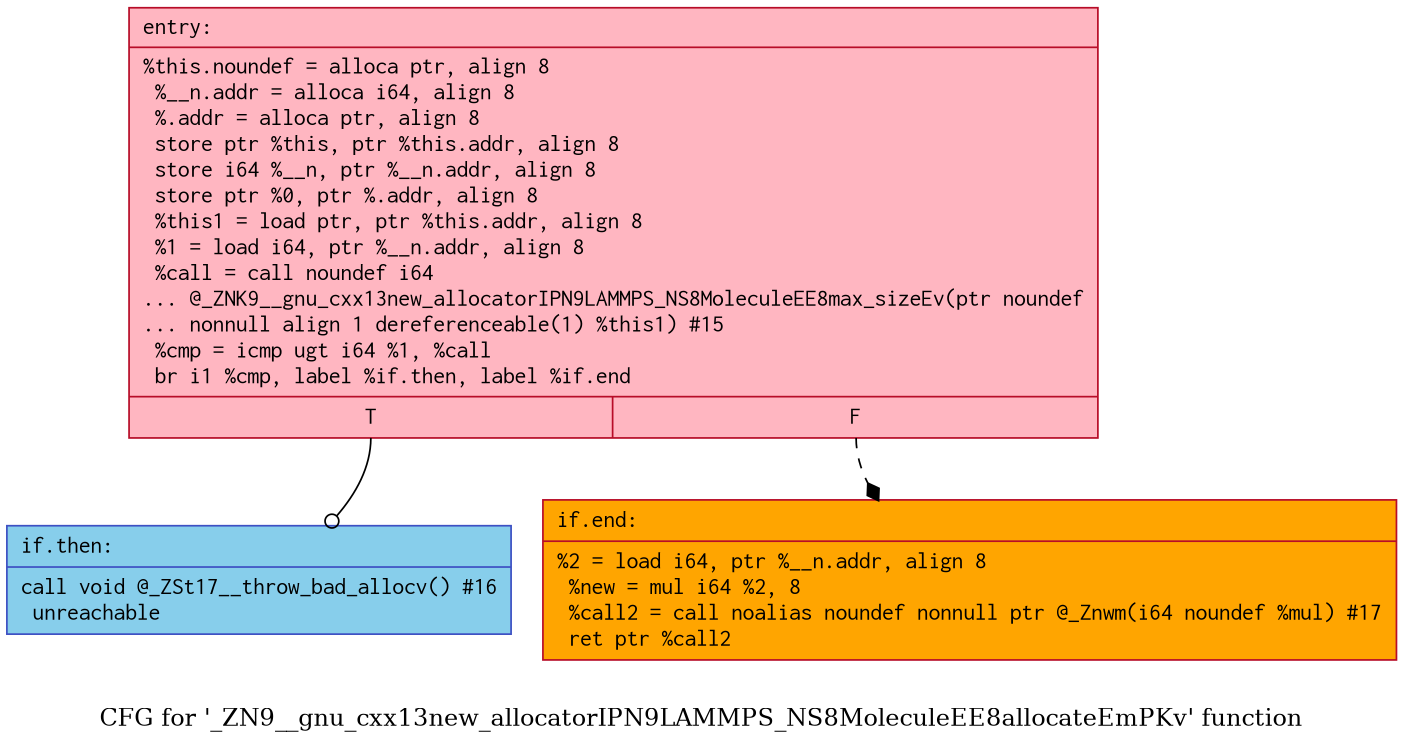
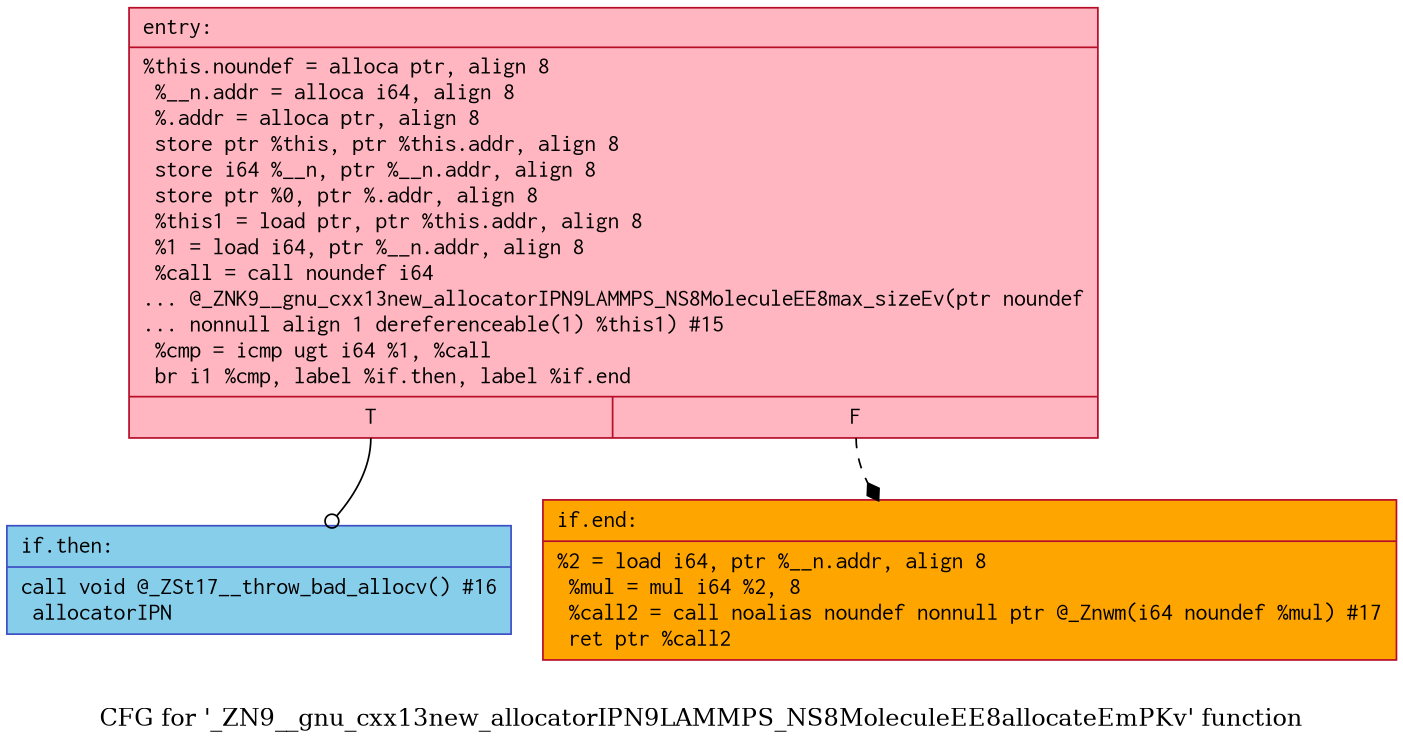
(679, 587) -> (679, 587)
(91, 613) -> (96, 613)
